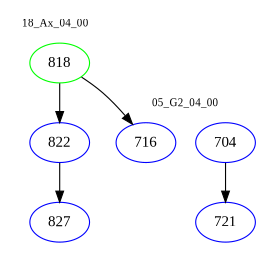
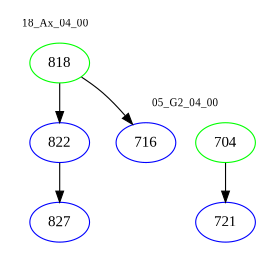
(226, 143) -> (226, 143)
